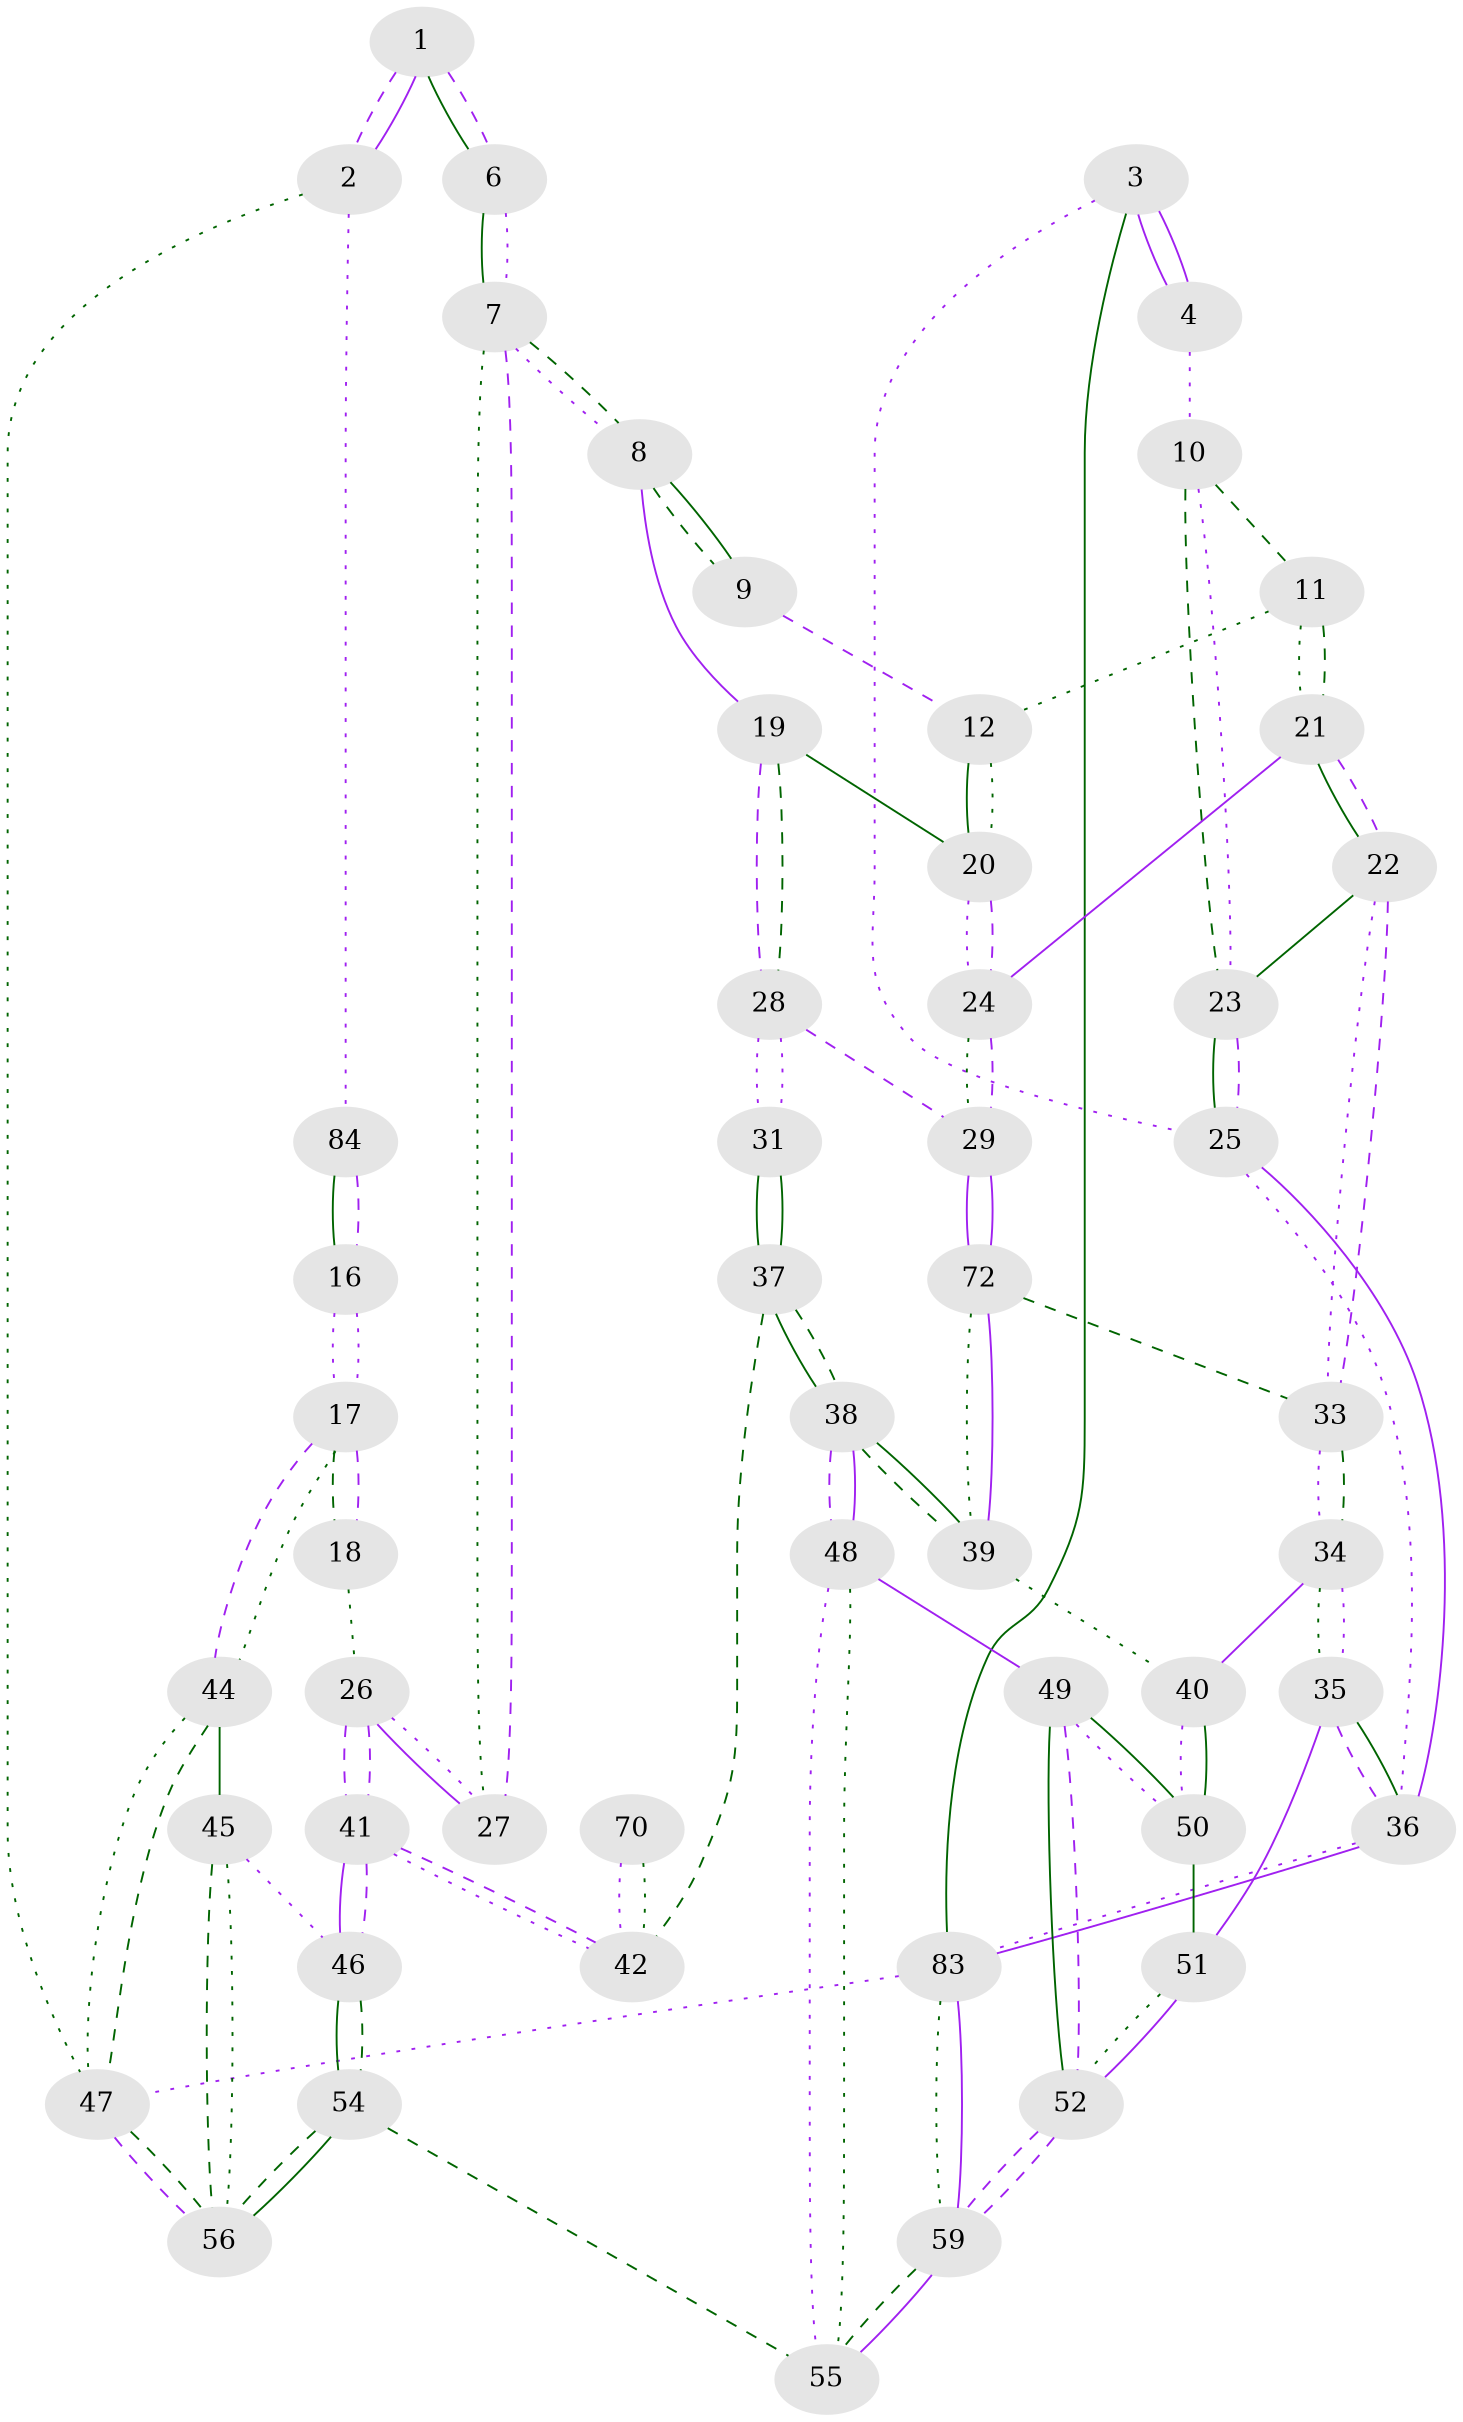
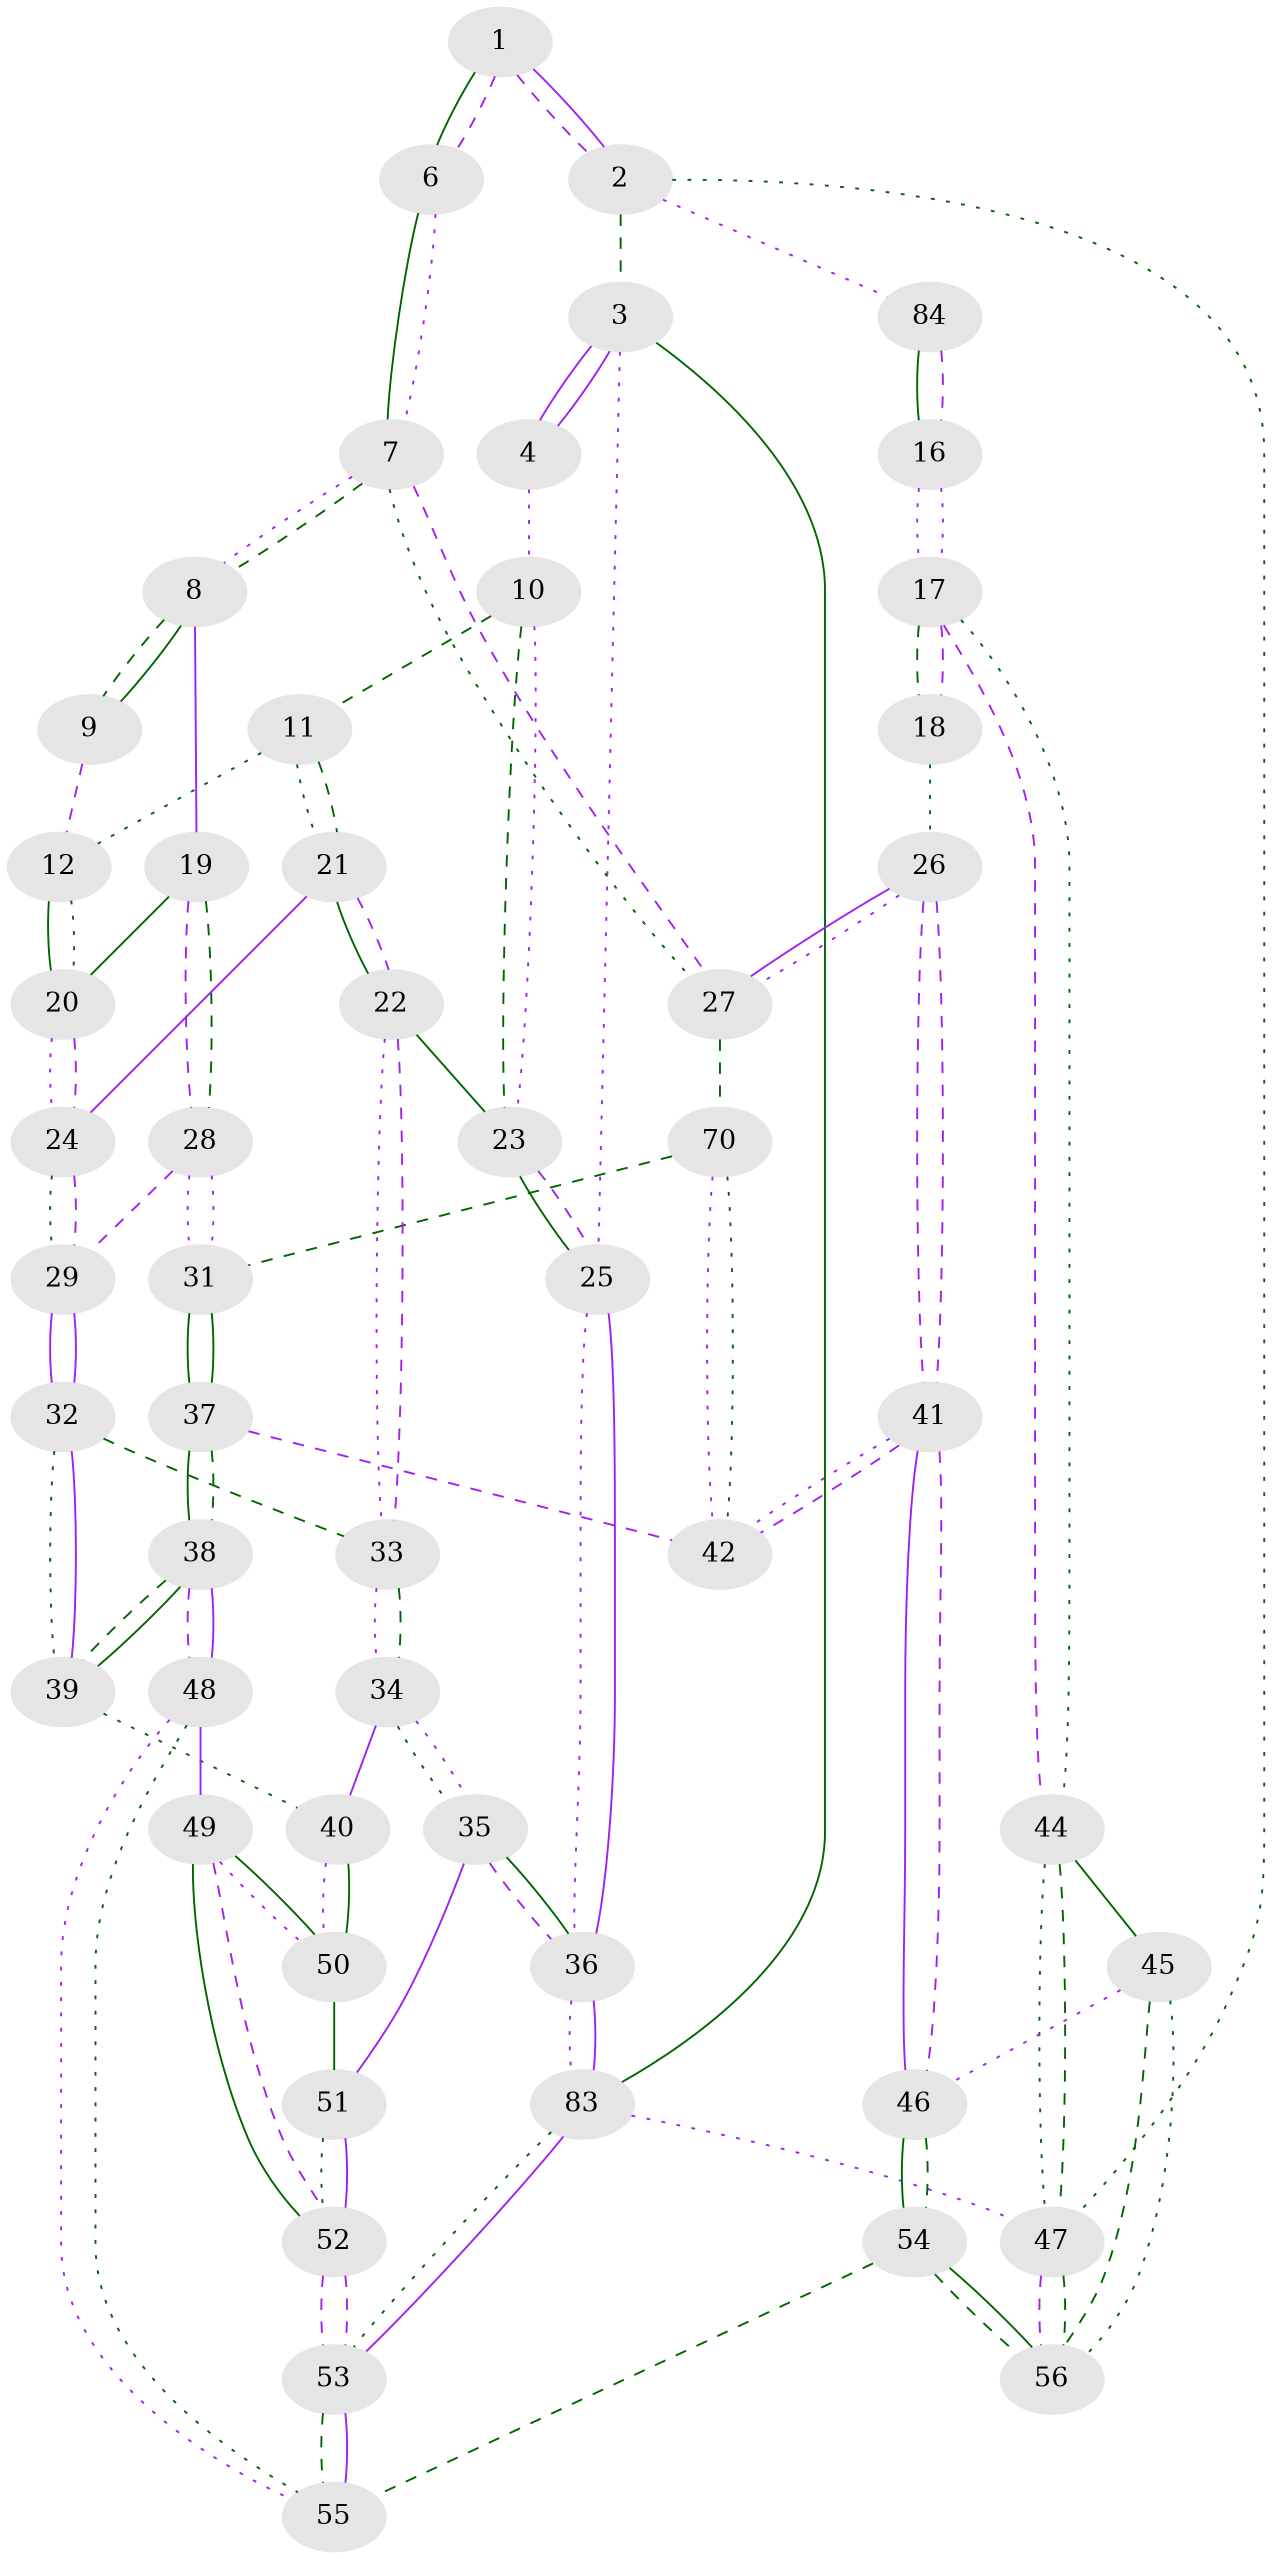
none -> (621, 248)
none -> (720, 1073)
none -> (460, 1211)
(980, 1280) -> (63, 1417)
(737, 1633) -> (460, 1486)
(949, 2242) -> (334, 2380)
